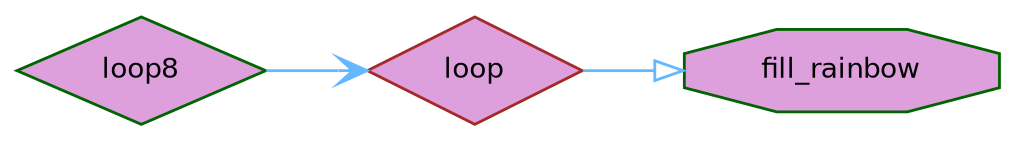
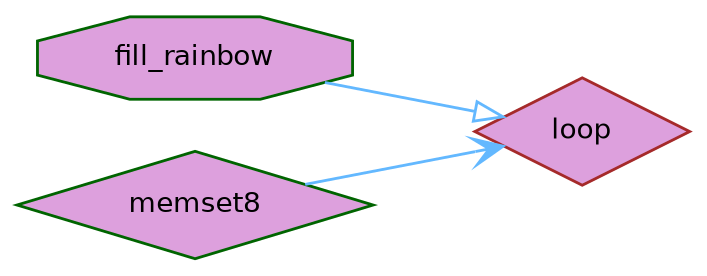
(141, 71) -> (195, 205)
(619, 71) -> (399, 97)
